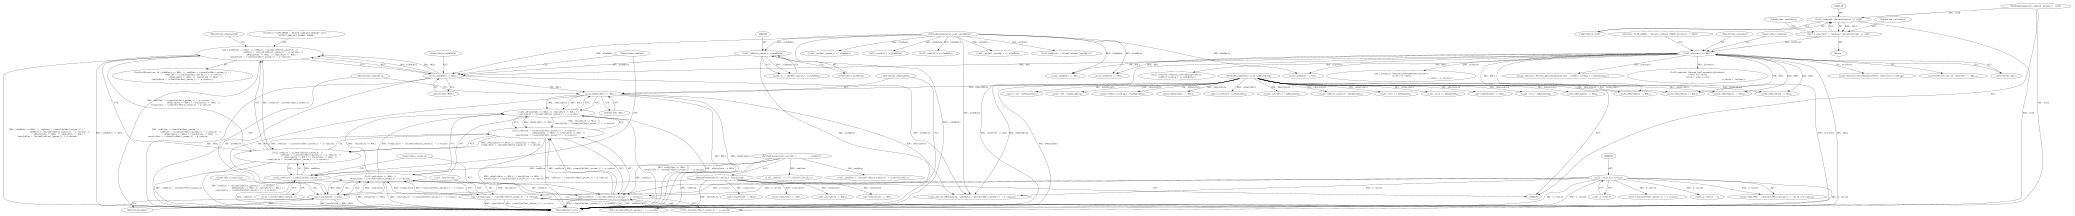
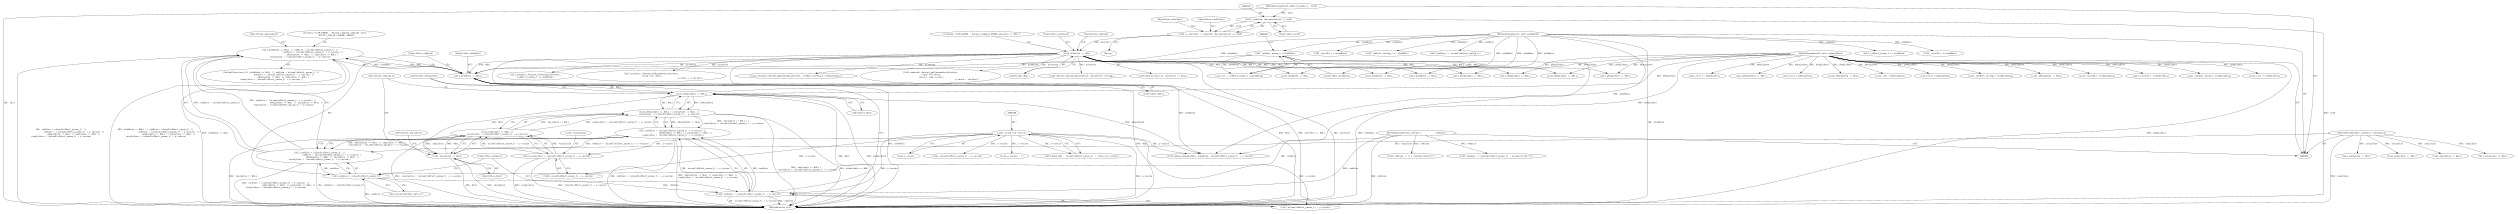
none -> (1975, 36)
(952, 122) -> (1656, 122)
none -> (1055, 139)
(759, 168) -> (1874, 145)
(279, 197) -> (406, 194)
